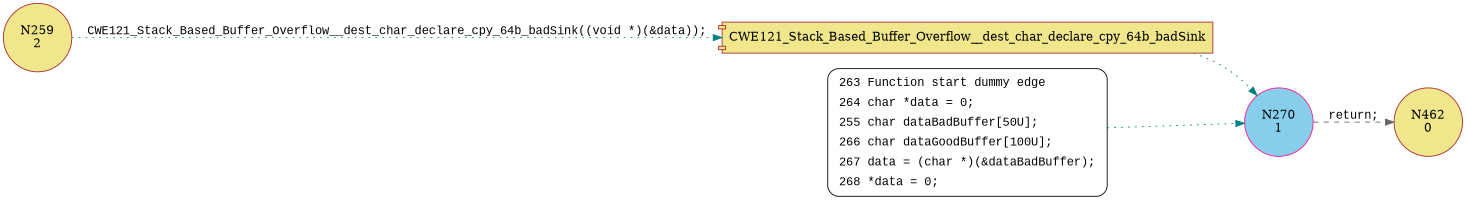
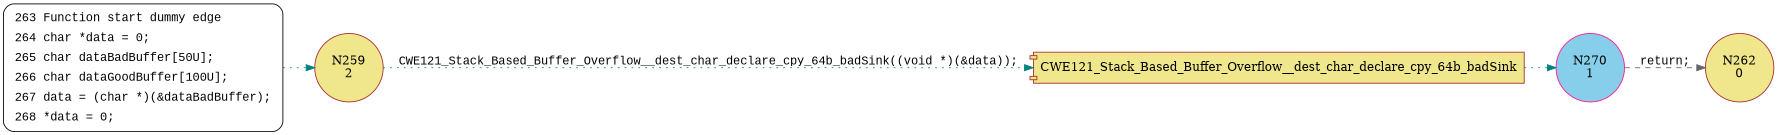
(850, 122) -> (25, 57)
(1428, 122) -> (1740, 68)
(1171, 126) -> (295, 68)
